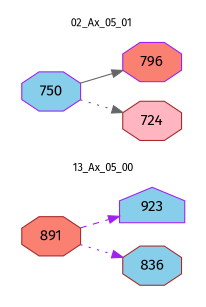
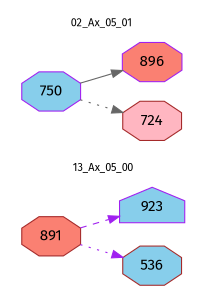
(152, 62) -> (152, 62)
(152, 266) -> (152, 266)
